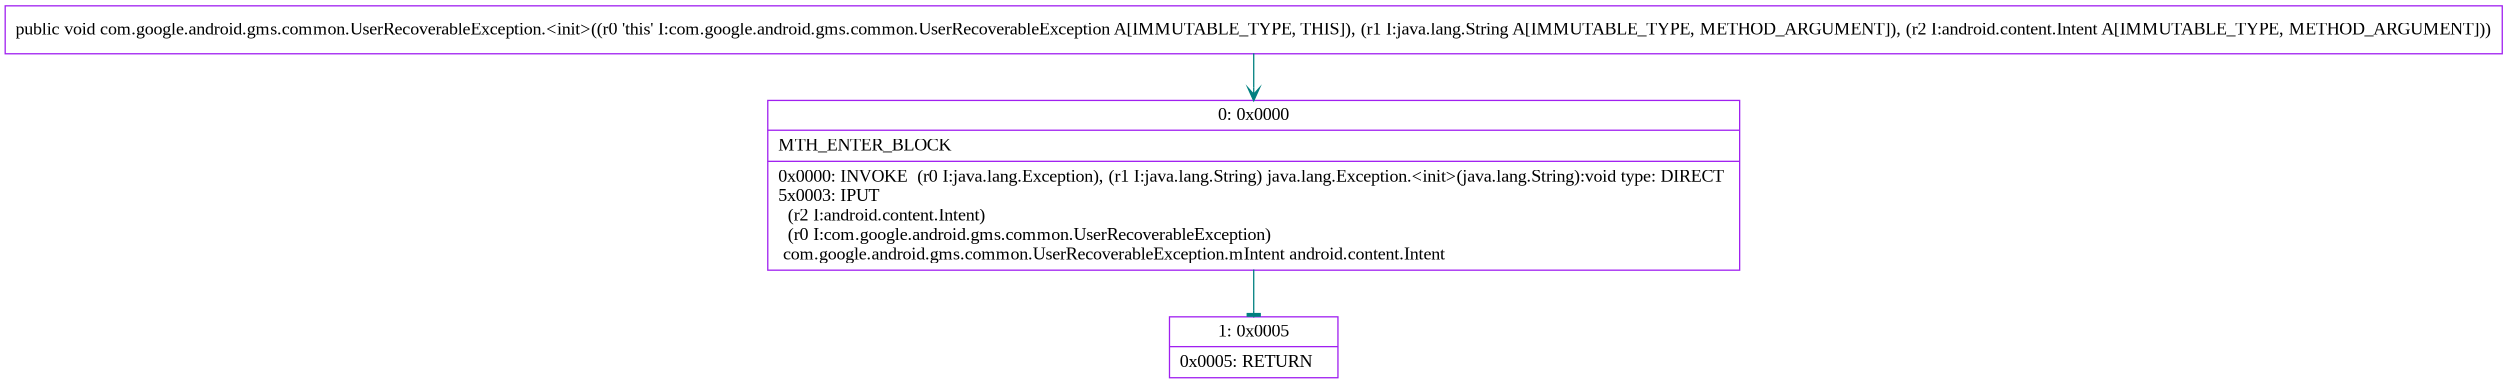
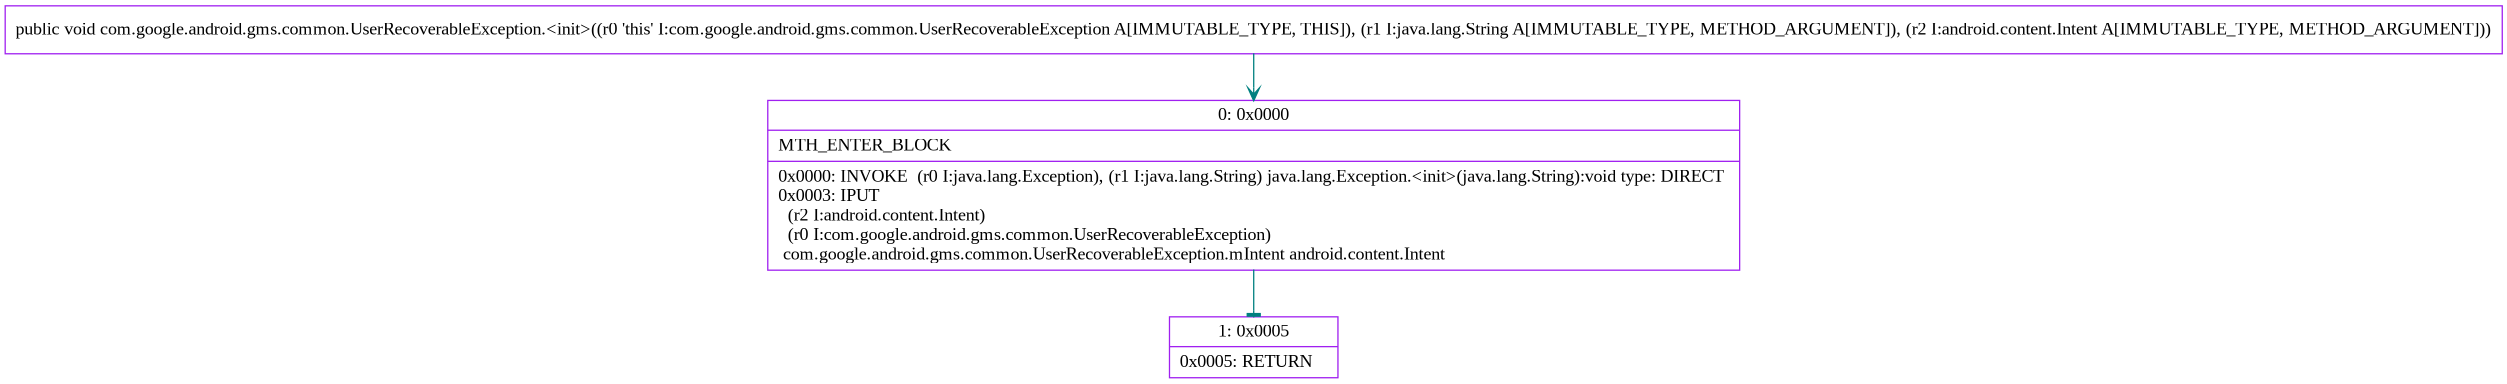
(834, 196) -> (834, 196)
